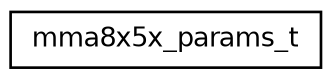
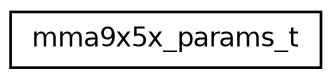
(166, 40) -> (166, 40)
